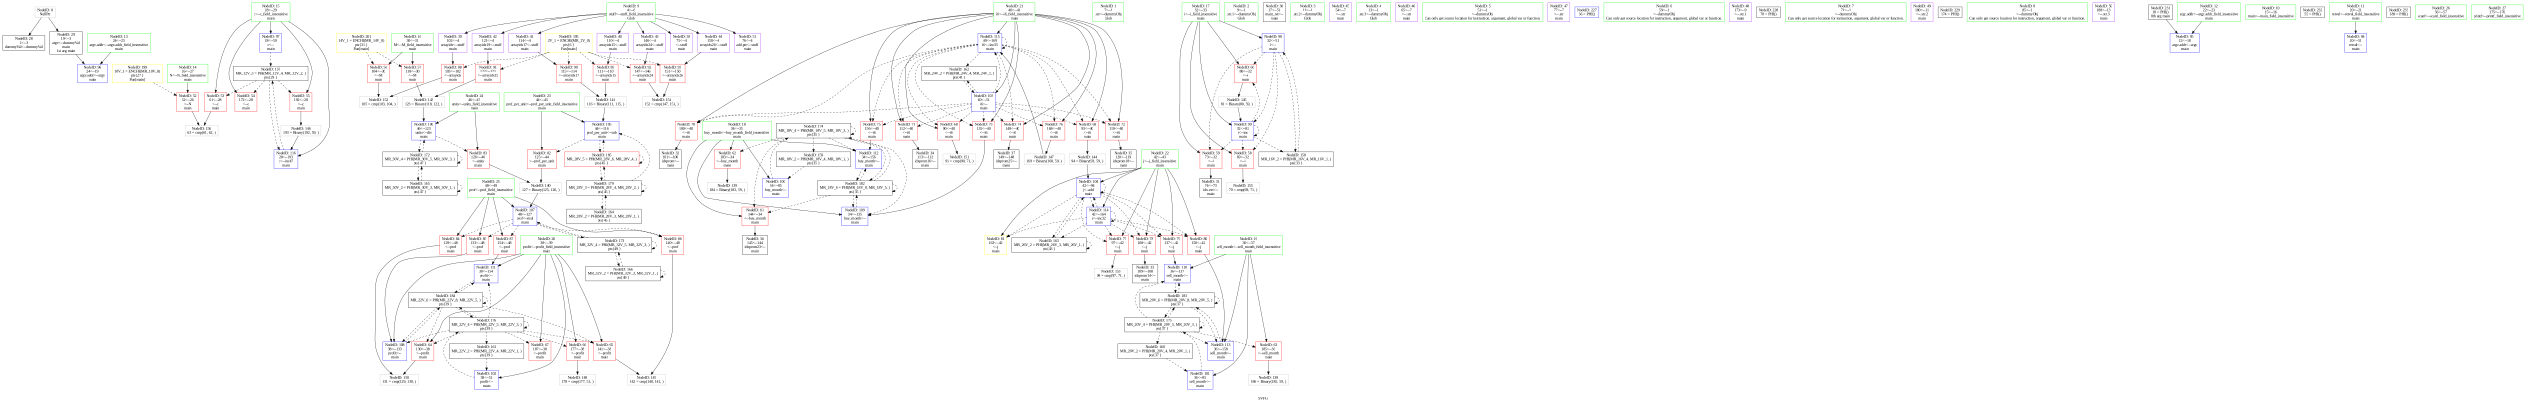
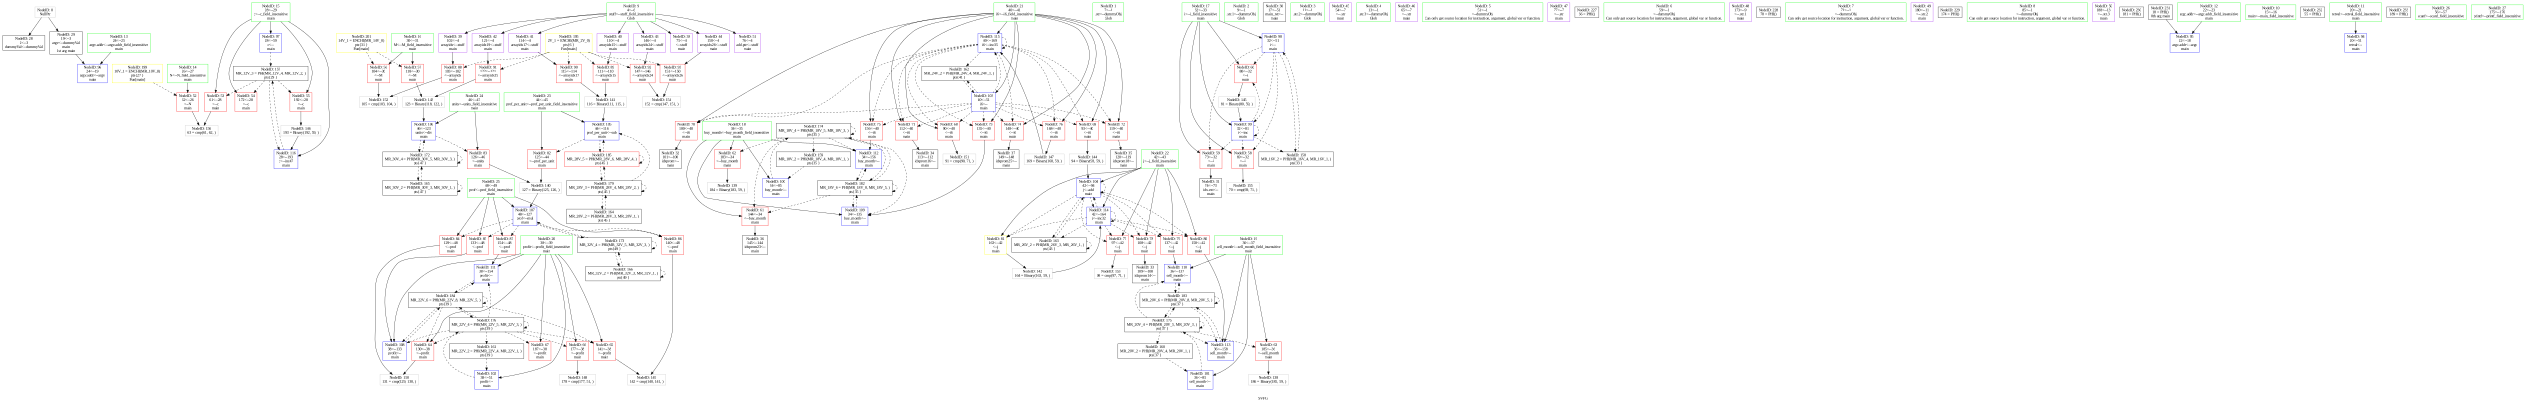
(1587, 12) -> (1587, 12)
none -> (2132, 12)
none -> (1032, 274)
